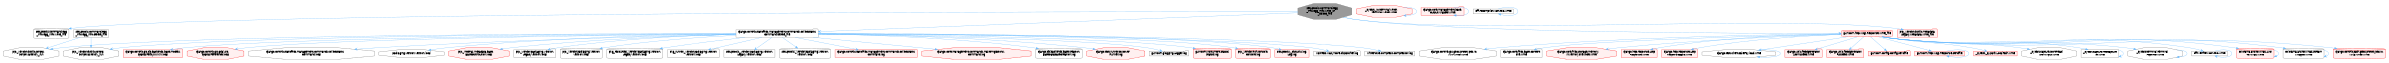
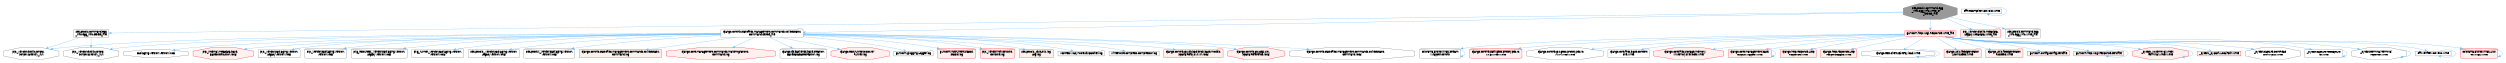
none -> (1007, 23)
none -> (1836, 41)
none -> (2042, 43)
(2304, 54) -> (1440, 54)
